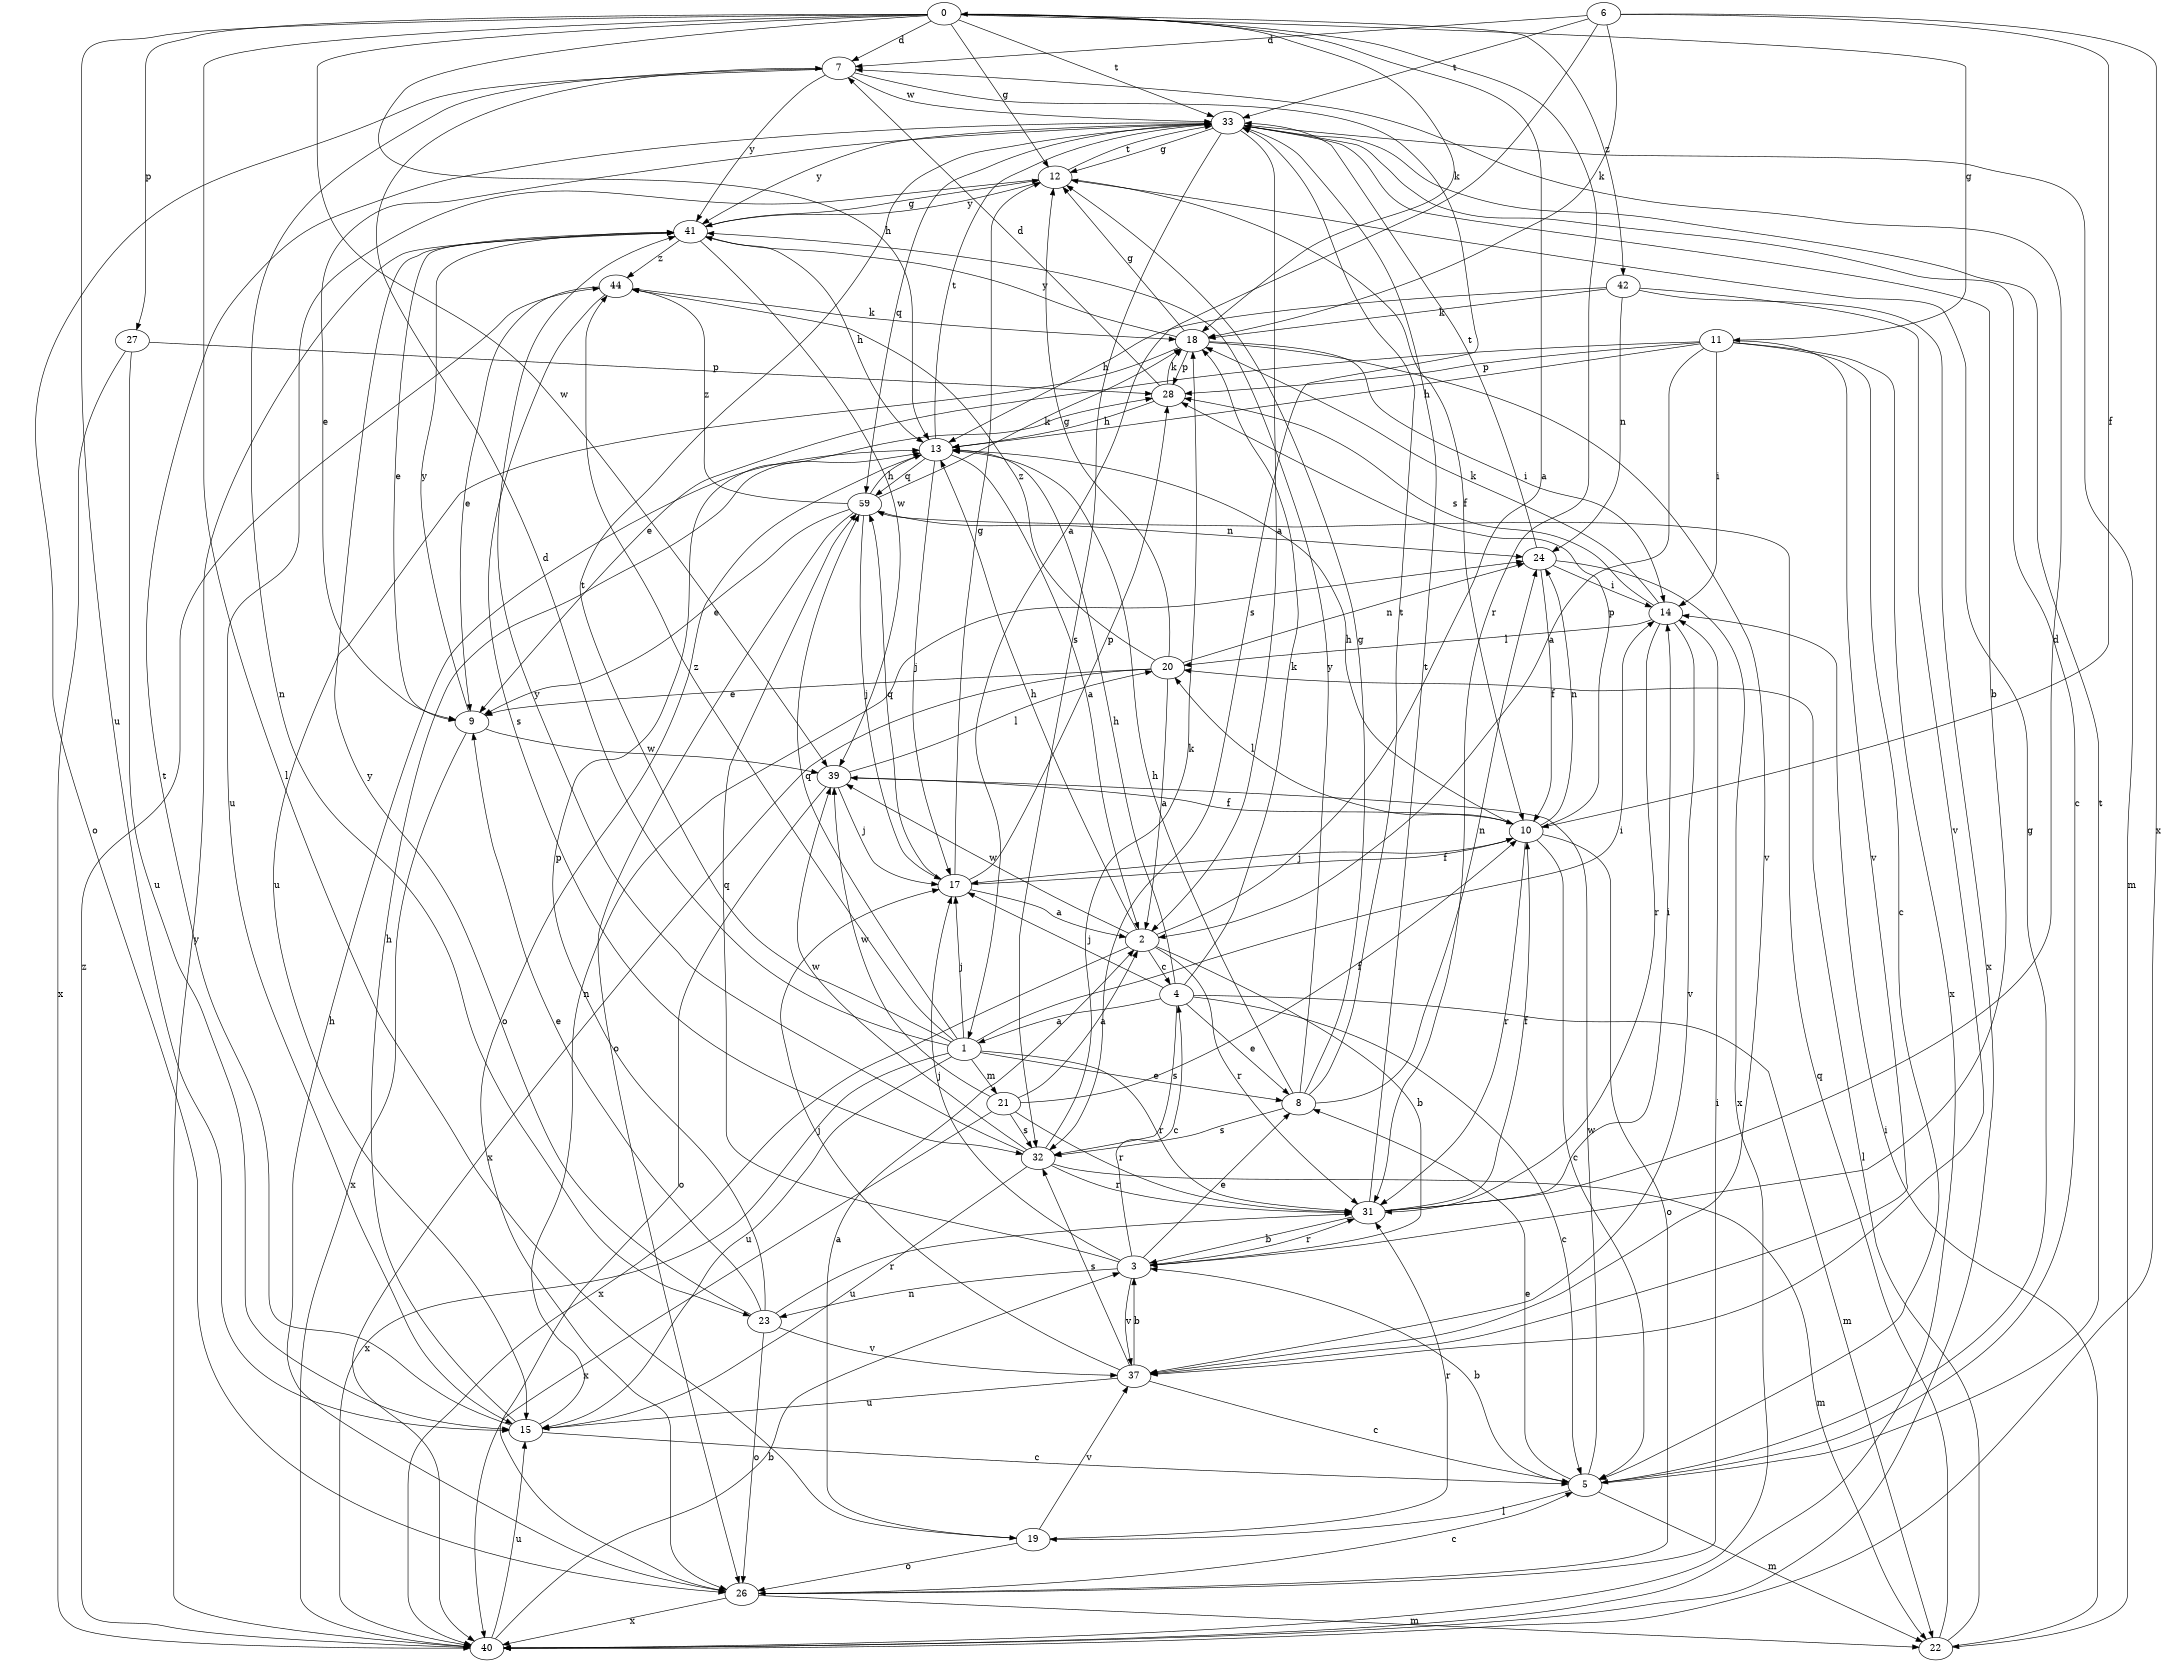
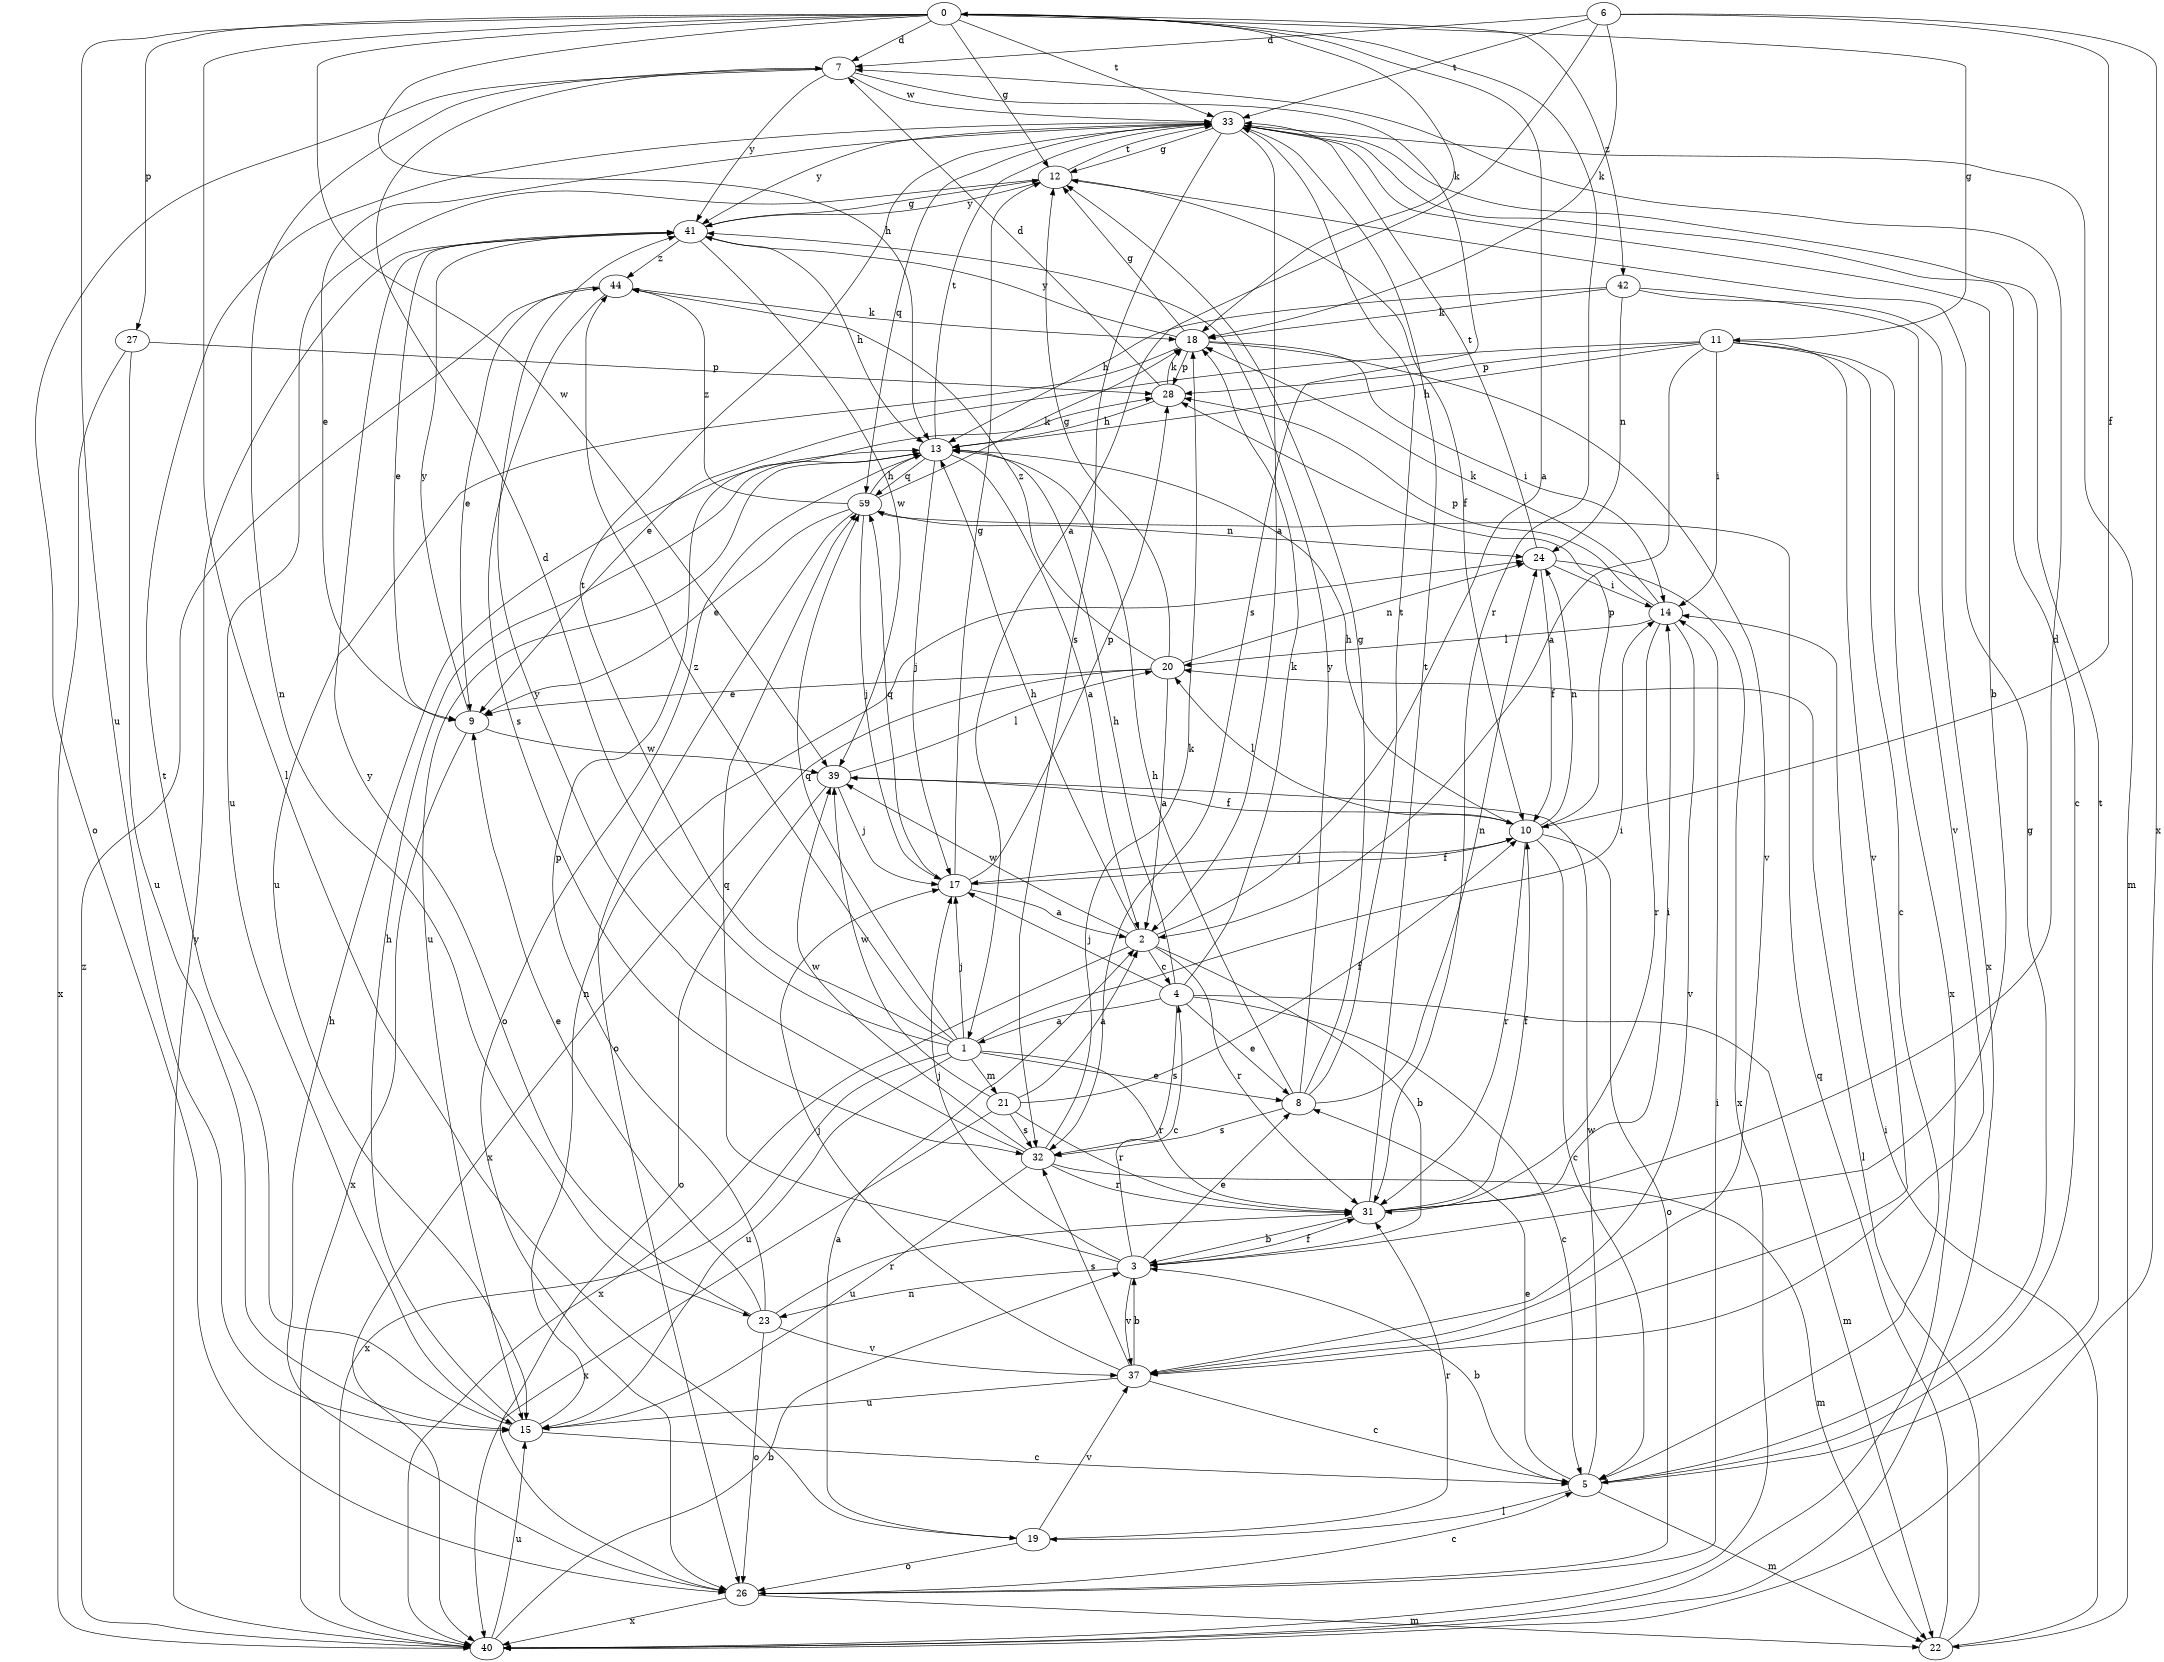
(1455, 504) -> (1455, 504)
none -> (429, 781)
(1308, 1240) -> (1308, 1240)
